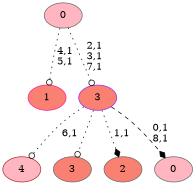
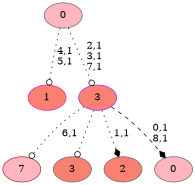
(22, 169) -> (22, 169)
